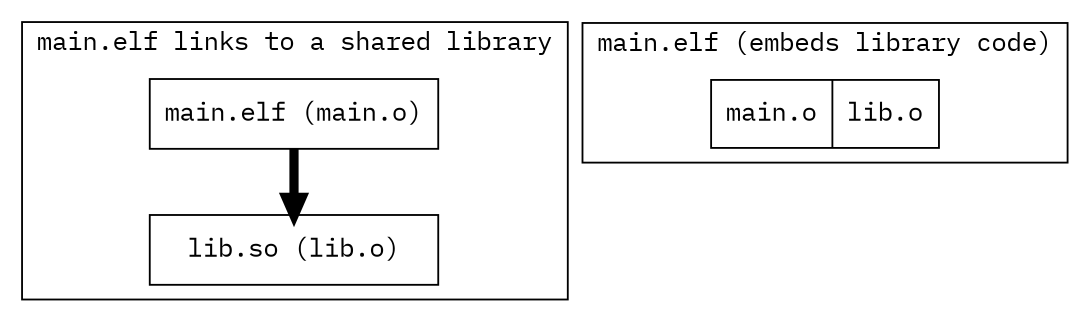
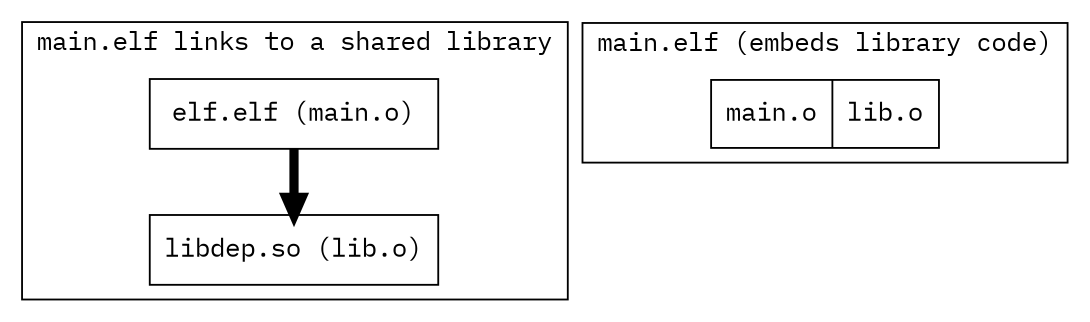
(294, 114) -> (294, 114)
(294, 250) -> (294, 250)
